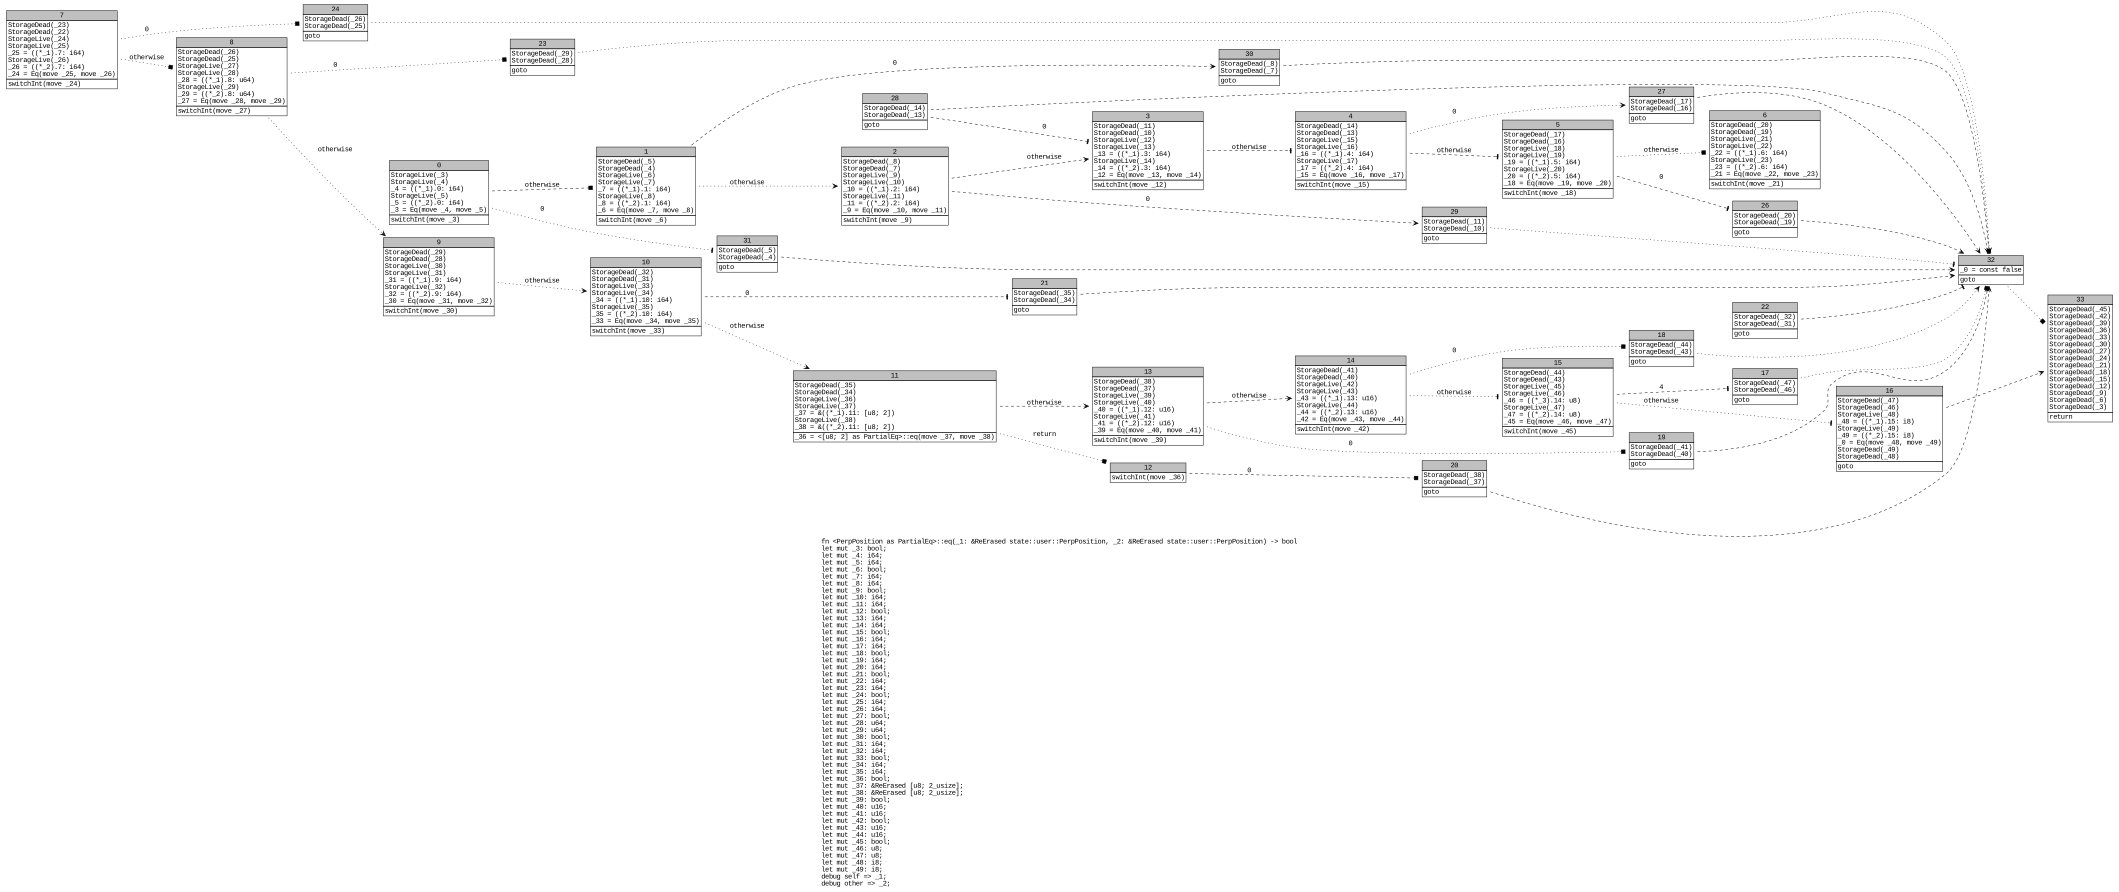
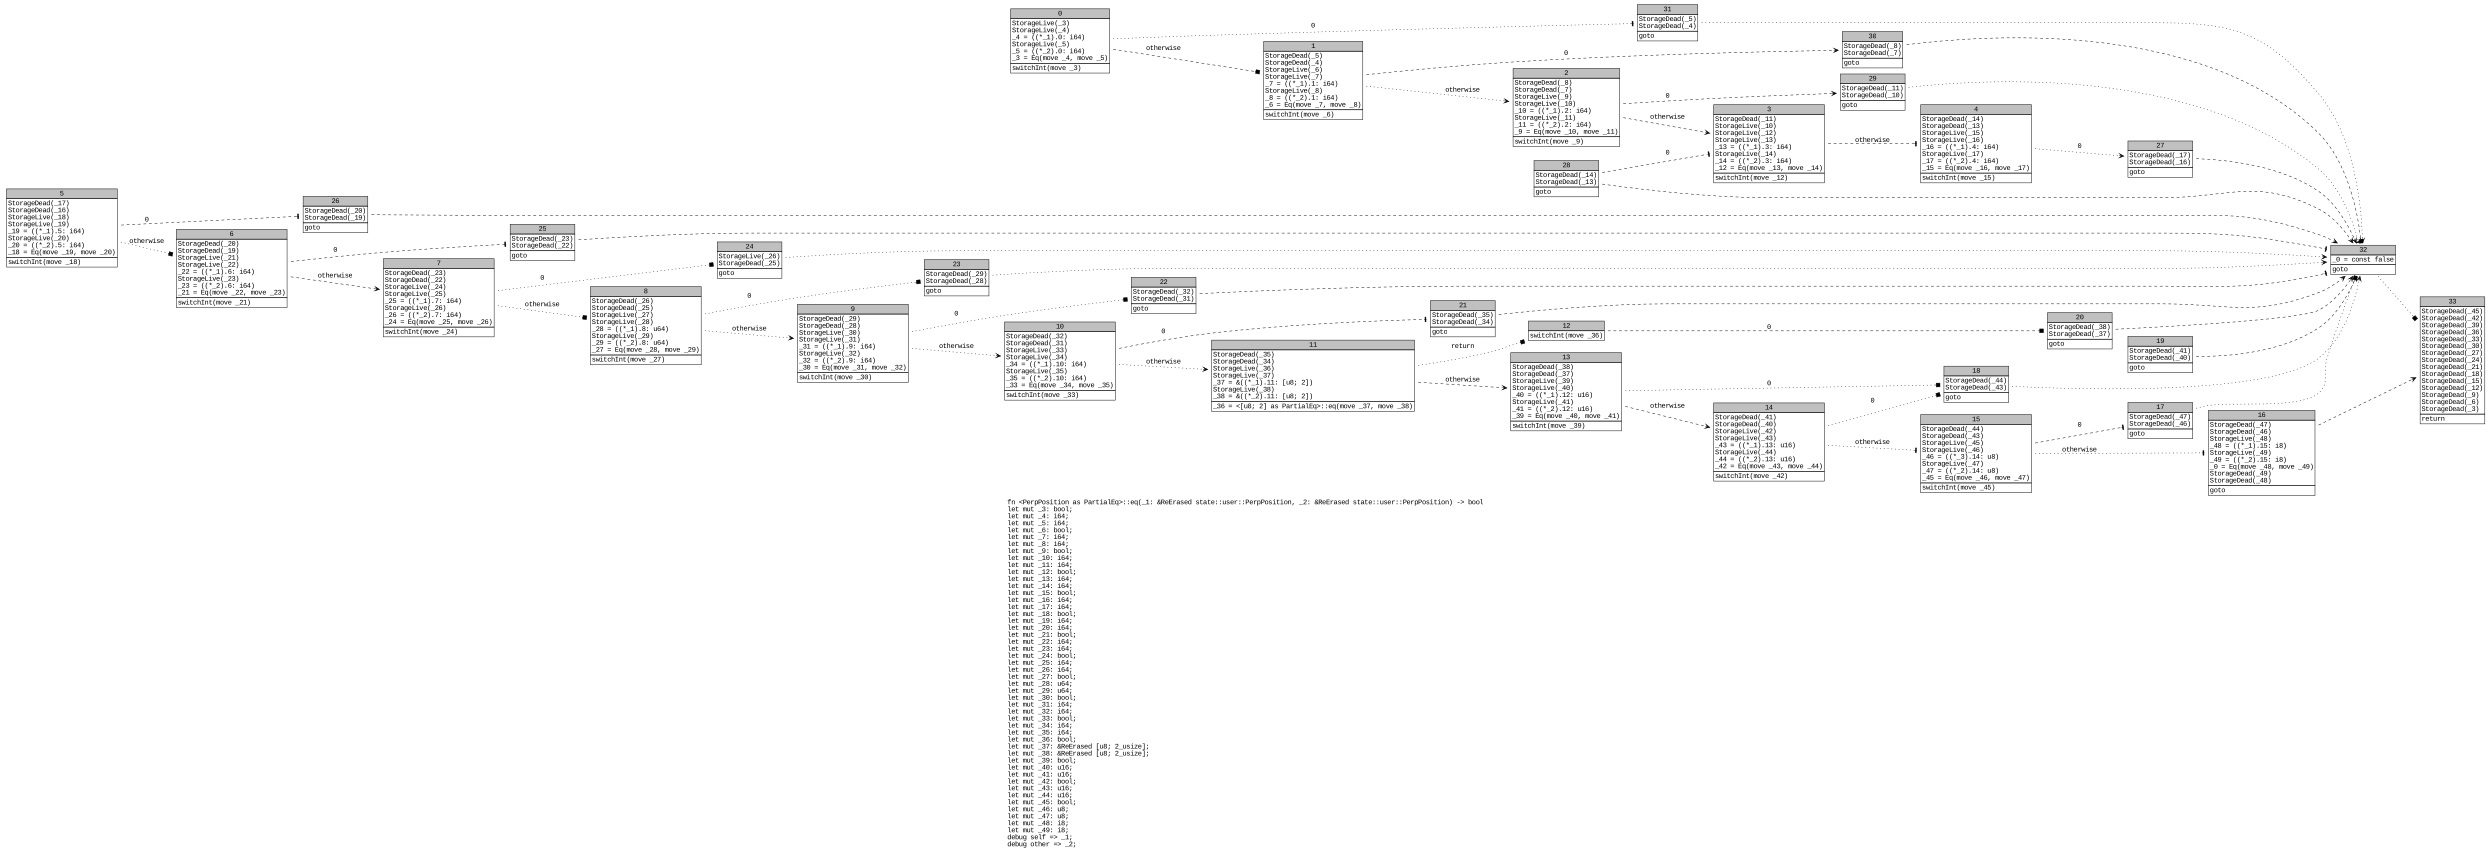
(335, 19) -> (750, 256)
(1125, 133) -> (1746, 126)
(1453, 155) -> none
none -> (542, 242)
(1365, 270) -> (2098, 23)
none -> (333, 283)
none -> (1017, 313)
(1661, 387) -> (2080, 425)
(1412, 453) -> (1780, 388)
